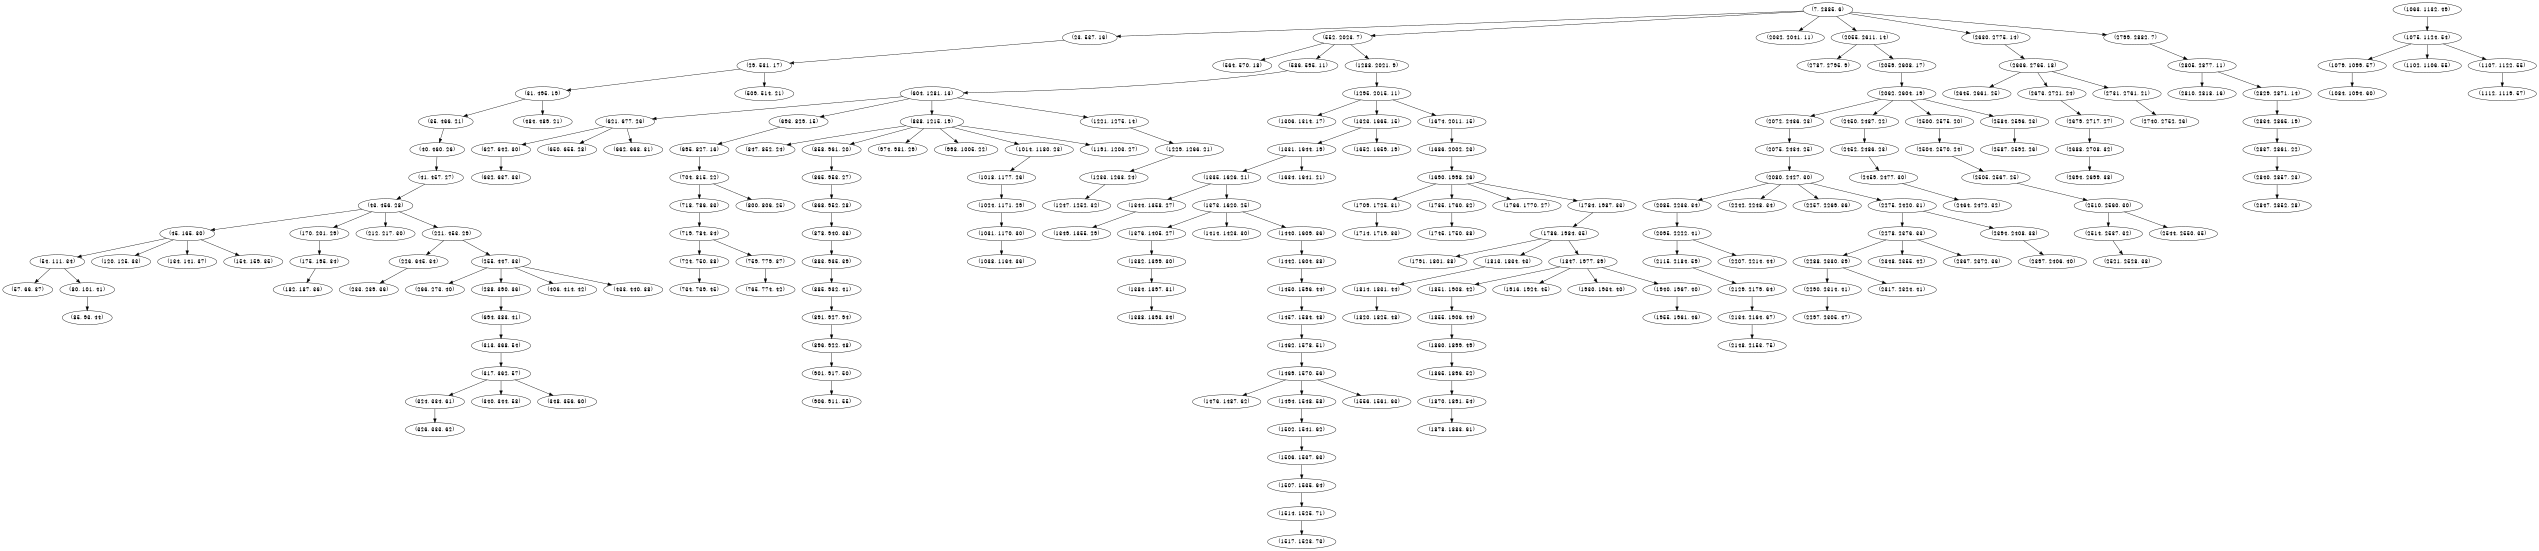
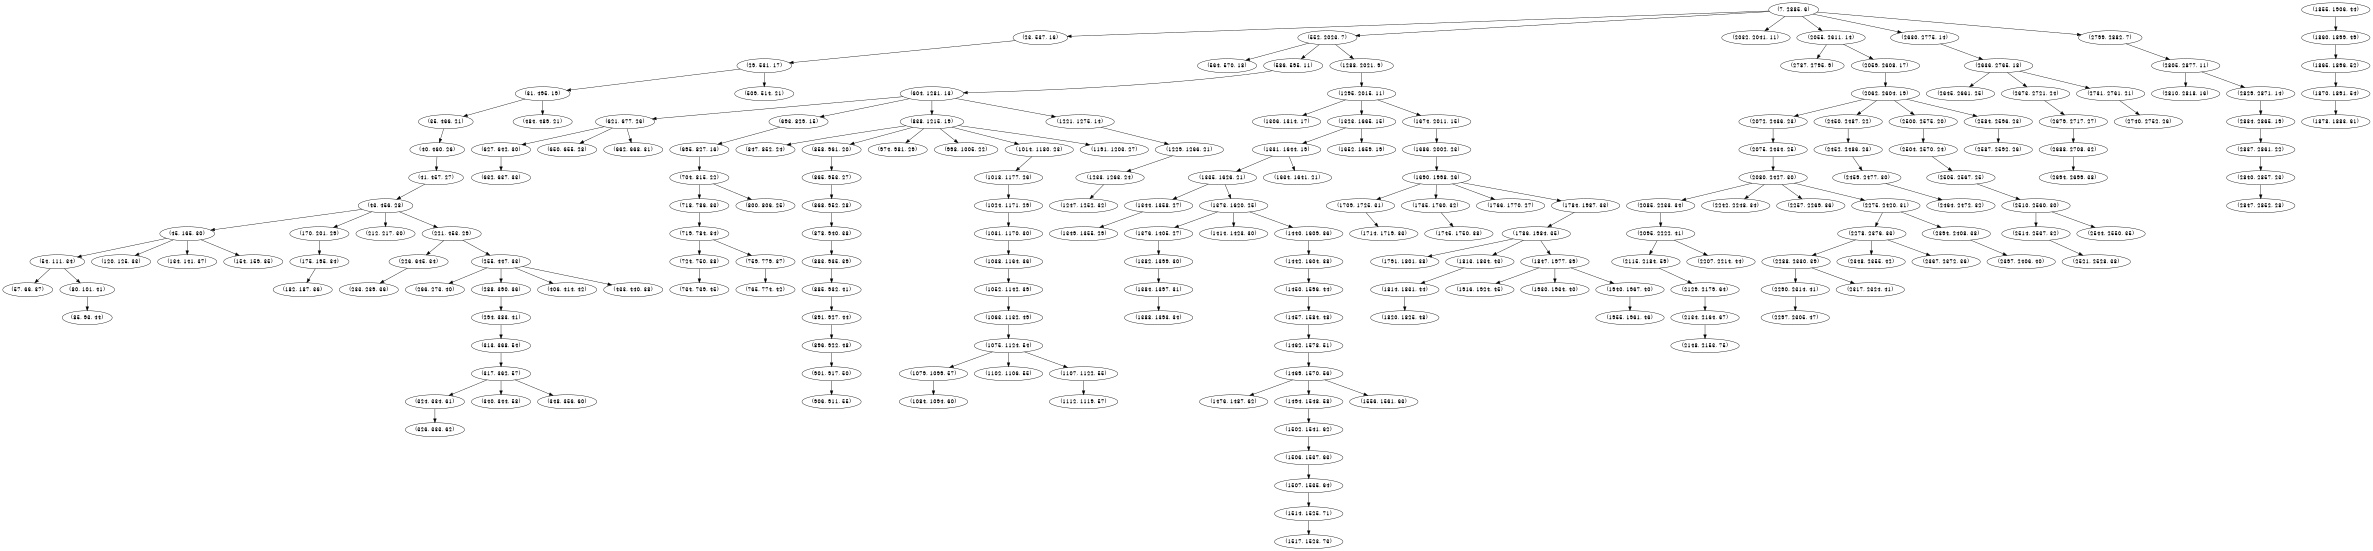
none -> (1009, 290)
(1452, 290) -> none
(501, 318) -> (501, 318)
(832, 318) -> (832, 318)
